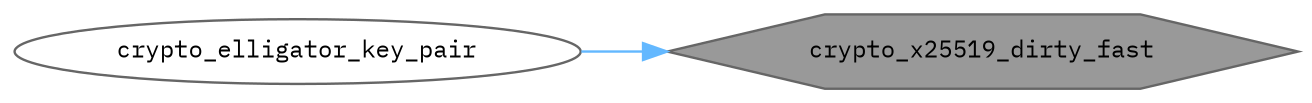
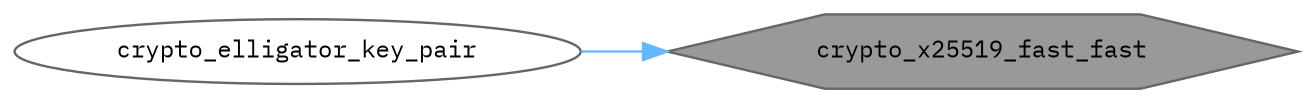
(983, 52) -> (983, 52)
